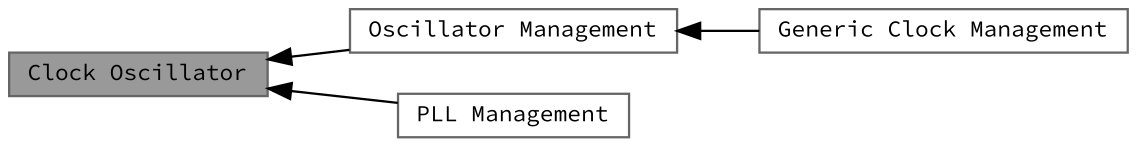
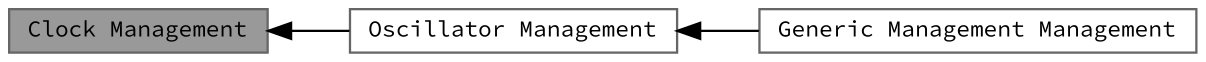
(944, 31) -> (978, 31)
(138, 74) -> (138, 31)
(514, 116) -> none
